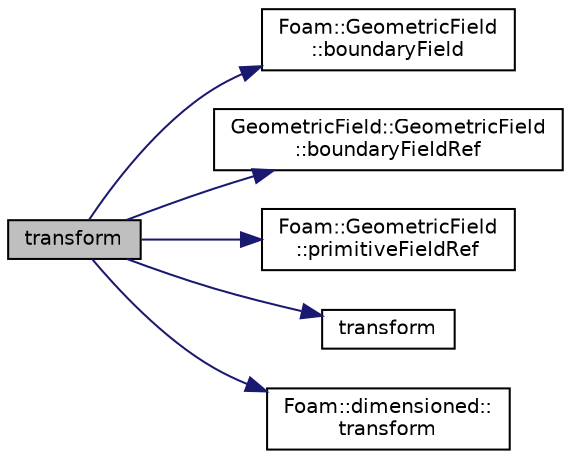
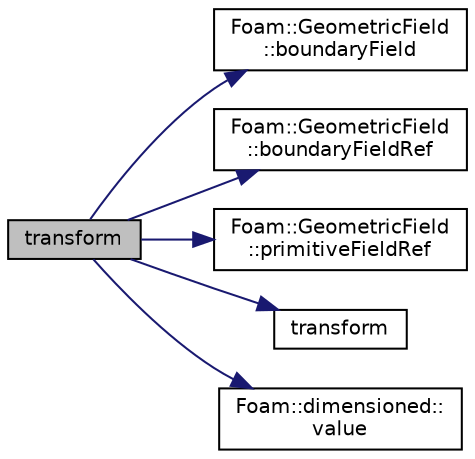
(388, 140) -> (340, 140)
(388, 419) -> (340, 419)
